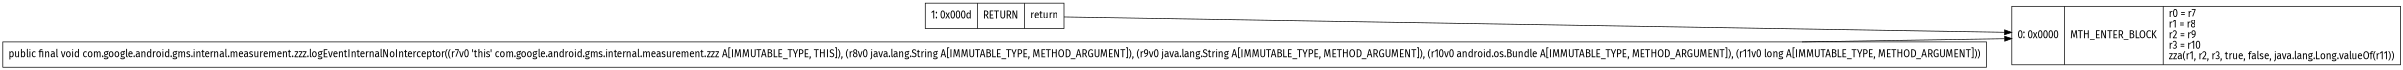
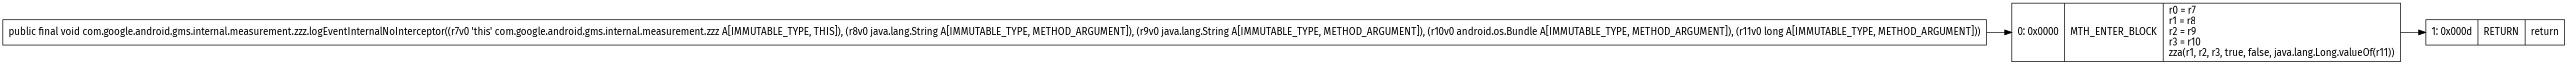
(1534, 25) -> (2410, 32)
